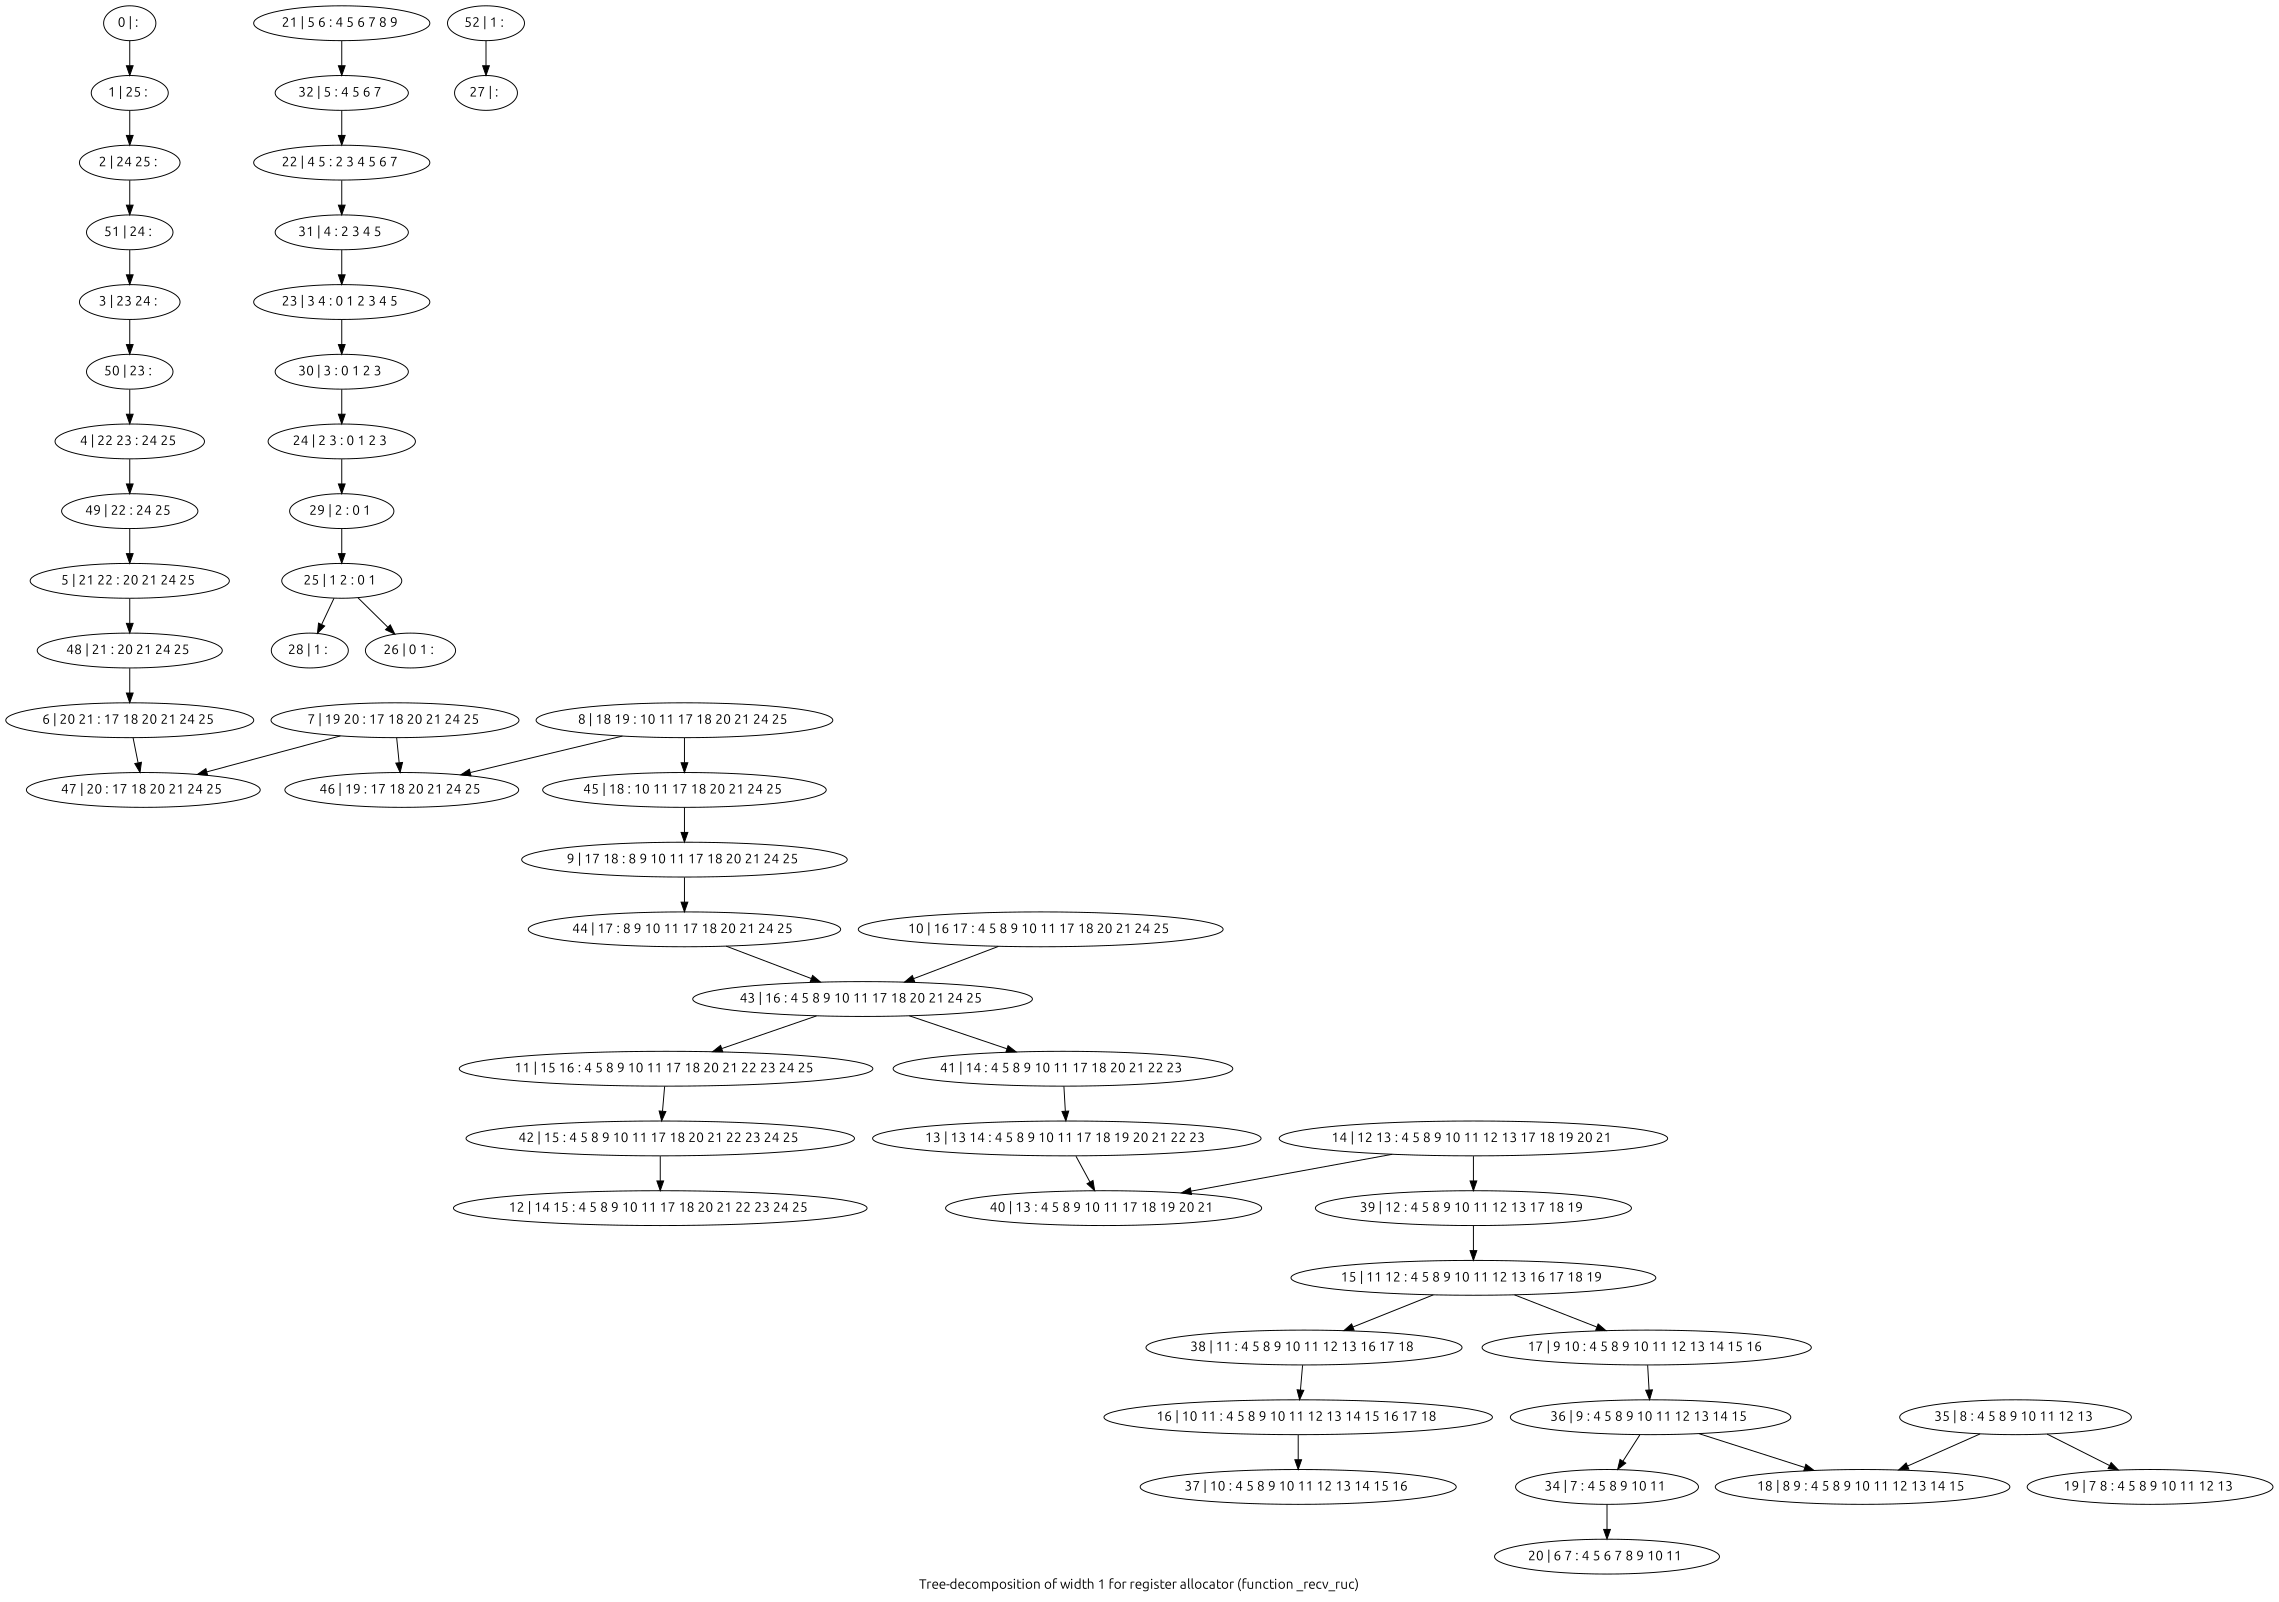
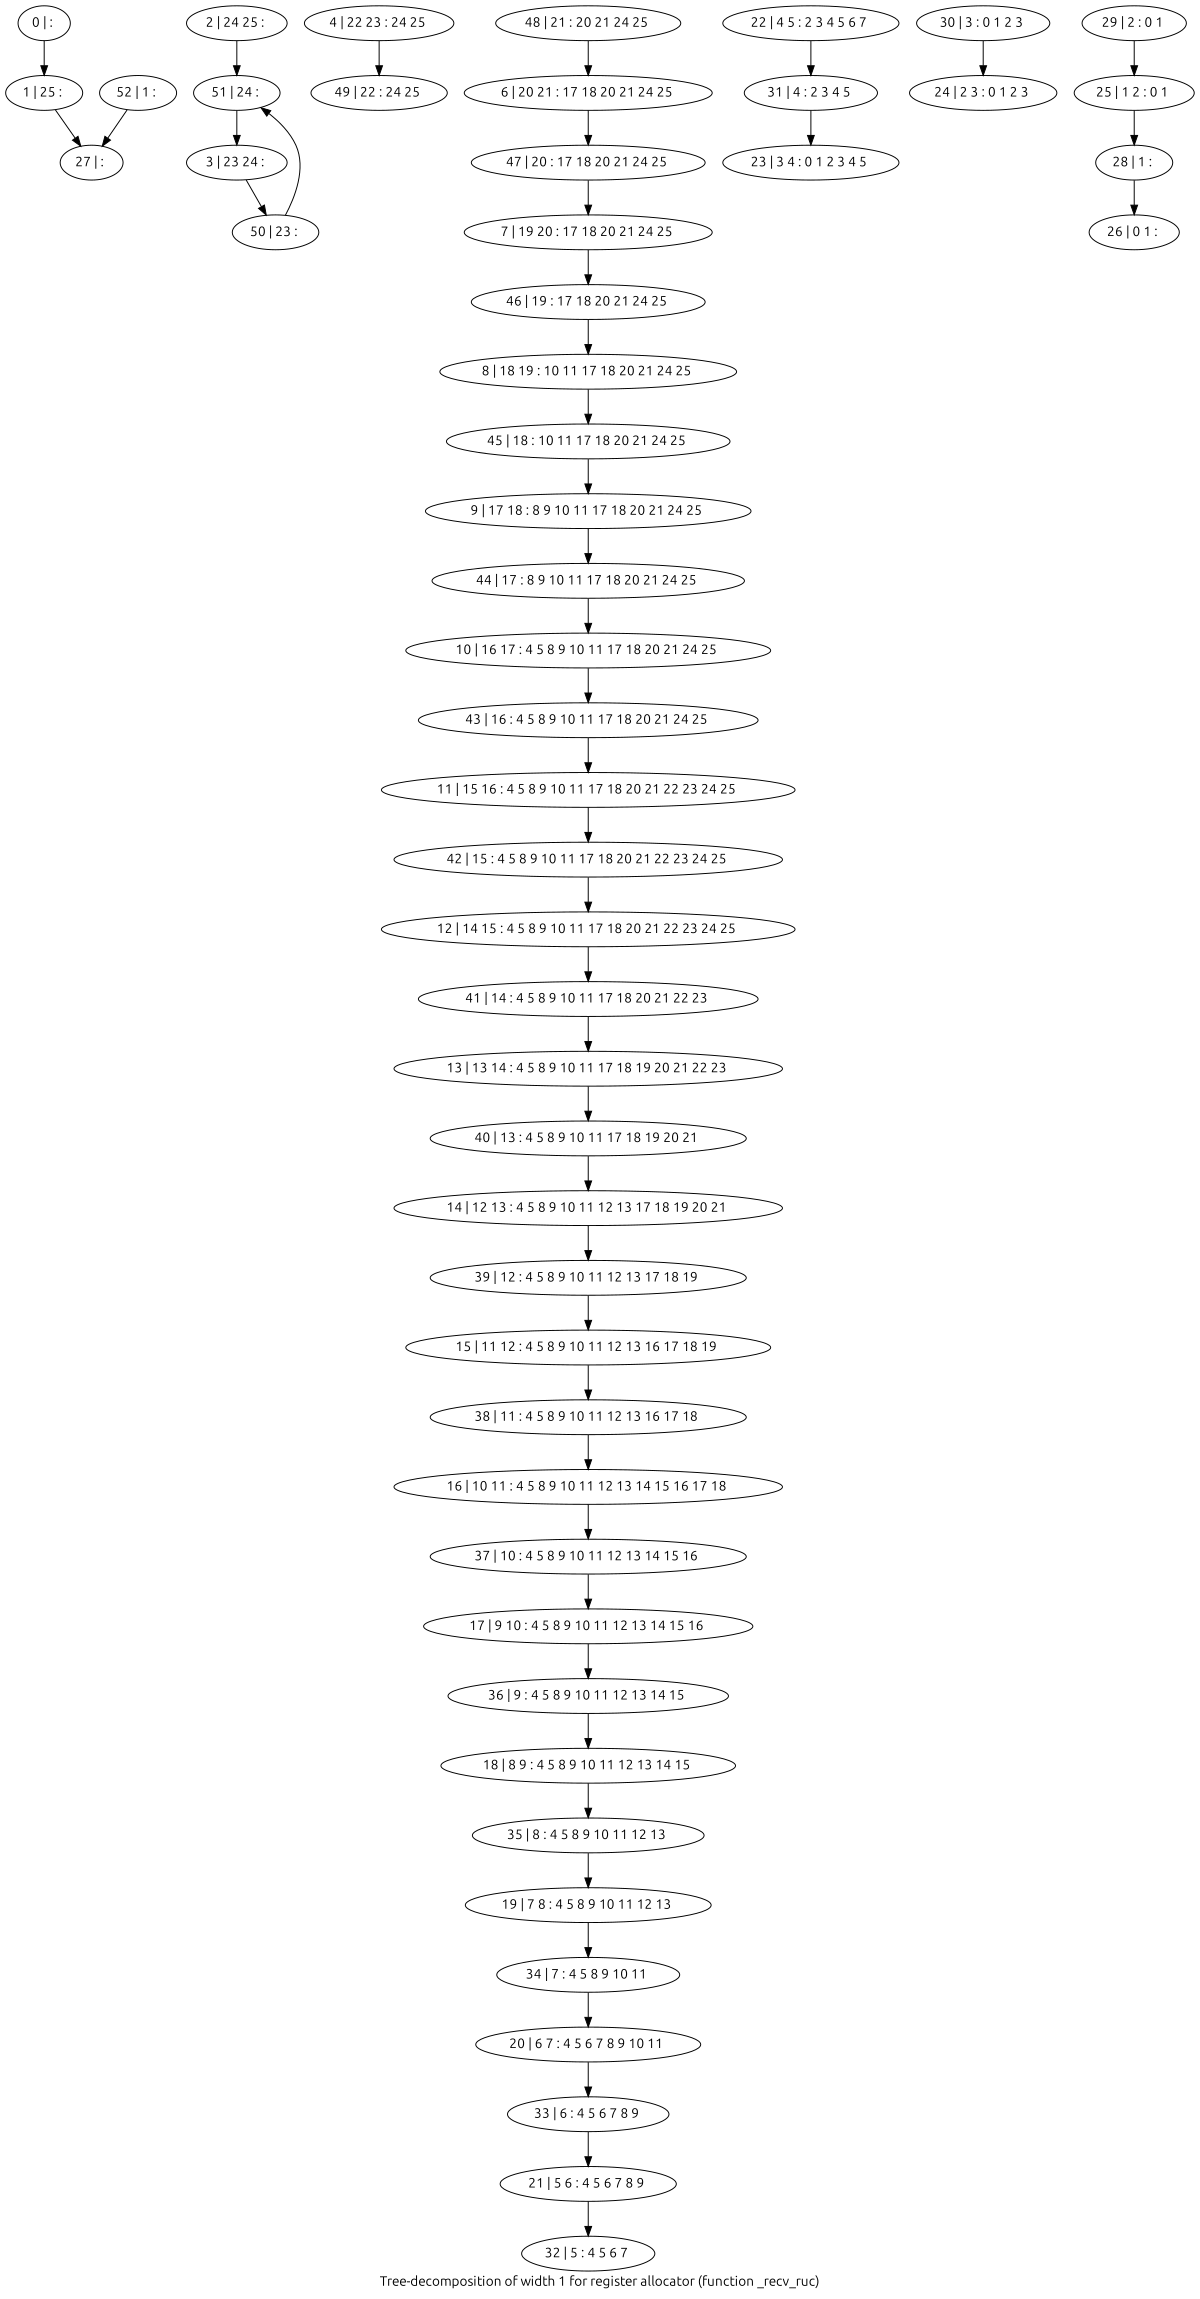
(130, 123) -> (65, 124)
(342, 123) -> none
(342, 332) -> none
(130, 402) -> (300, 160)
(342, 472) -> none
(130, 581) -> none
(373, 612) -> (1134, 193)
(274, 754) -> (588, 193)
(546, 754) -> (588, 332)
(769, 962) -> (588, 611)
(958, 1032) -> (588, 959)
(1292, 1173) -> (588, 1169)
(1556, 1311) -> (588, 1587)
(1631, 1448) -> (588, 1935)
(1944, 1450) -> (588, 1796)
none -> (588, 2114)
